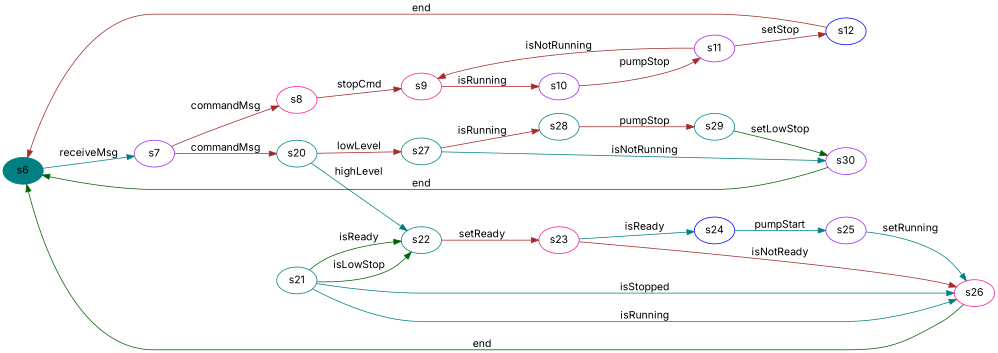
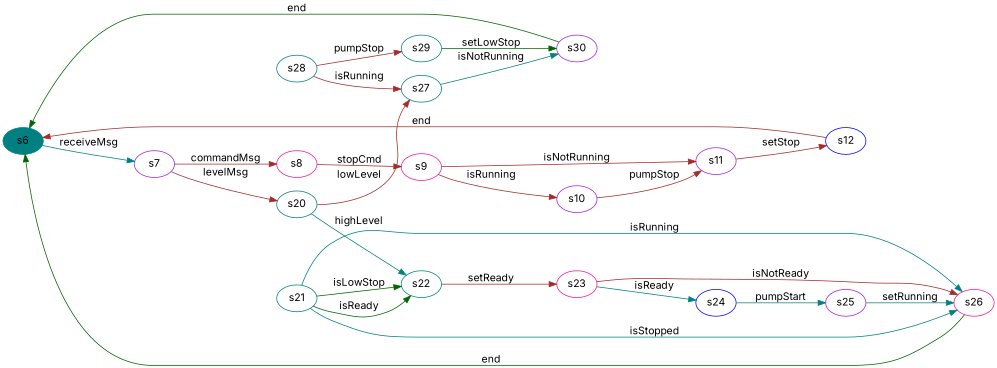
(569, 54) -> (565, 164)
(487, 140) -> (353, 86)
(226, 148) -> (226, 173)
